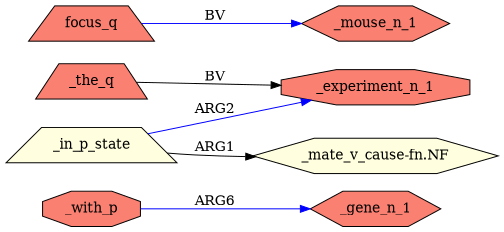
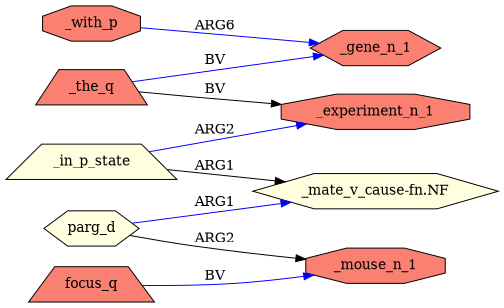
(376, 24) -> (376, 266)
none -> (223, 69)
none -> (92, 228)
